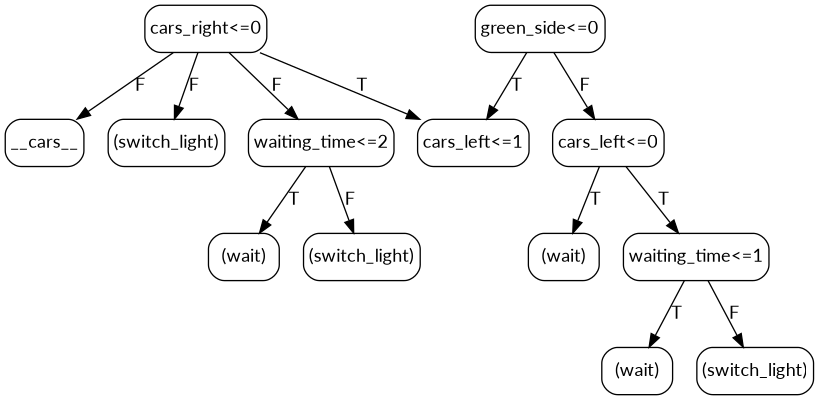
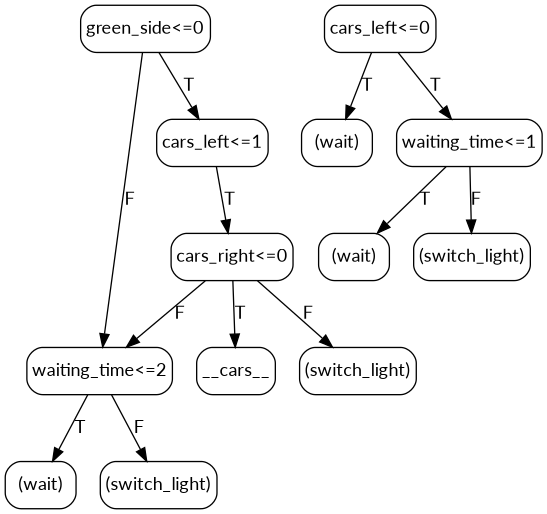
(571, 80) -> (123, 193)
(334, 83) -> (221, 193)
(141, 86) -> (241, 314)
